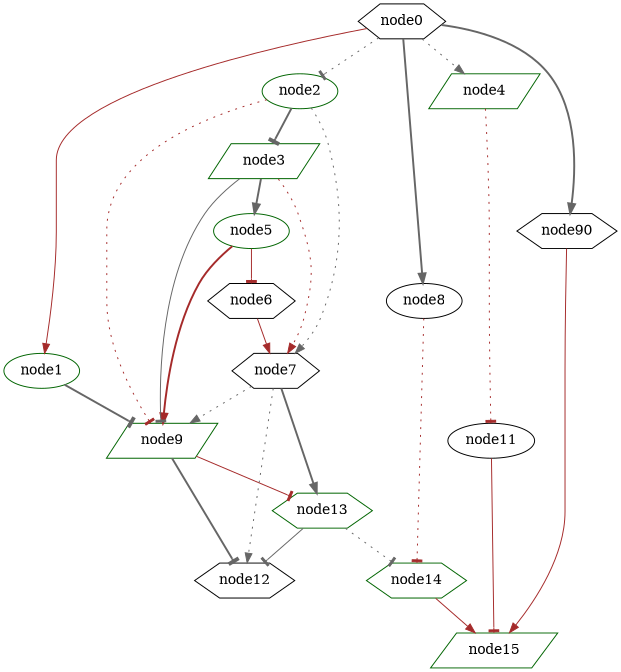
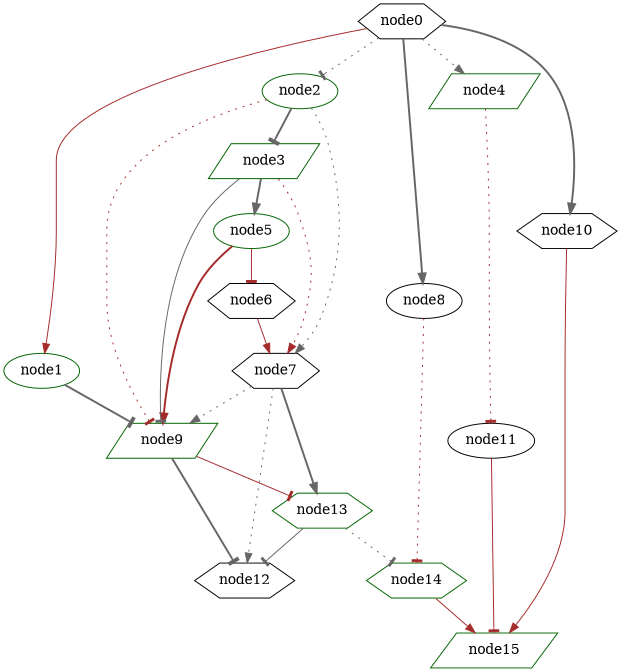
(567, 231) -> (567, 231)
